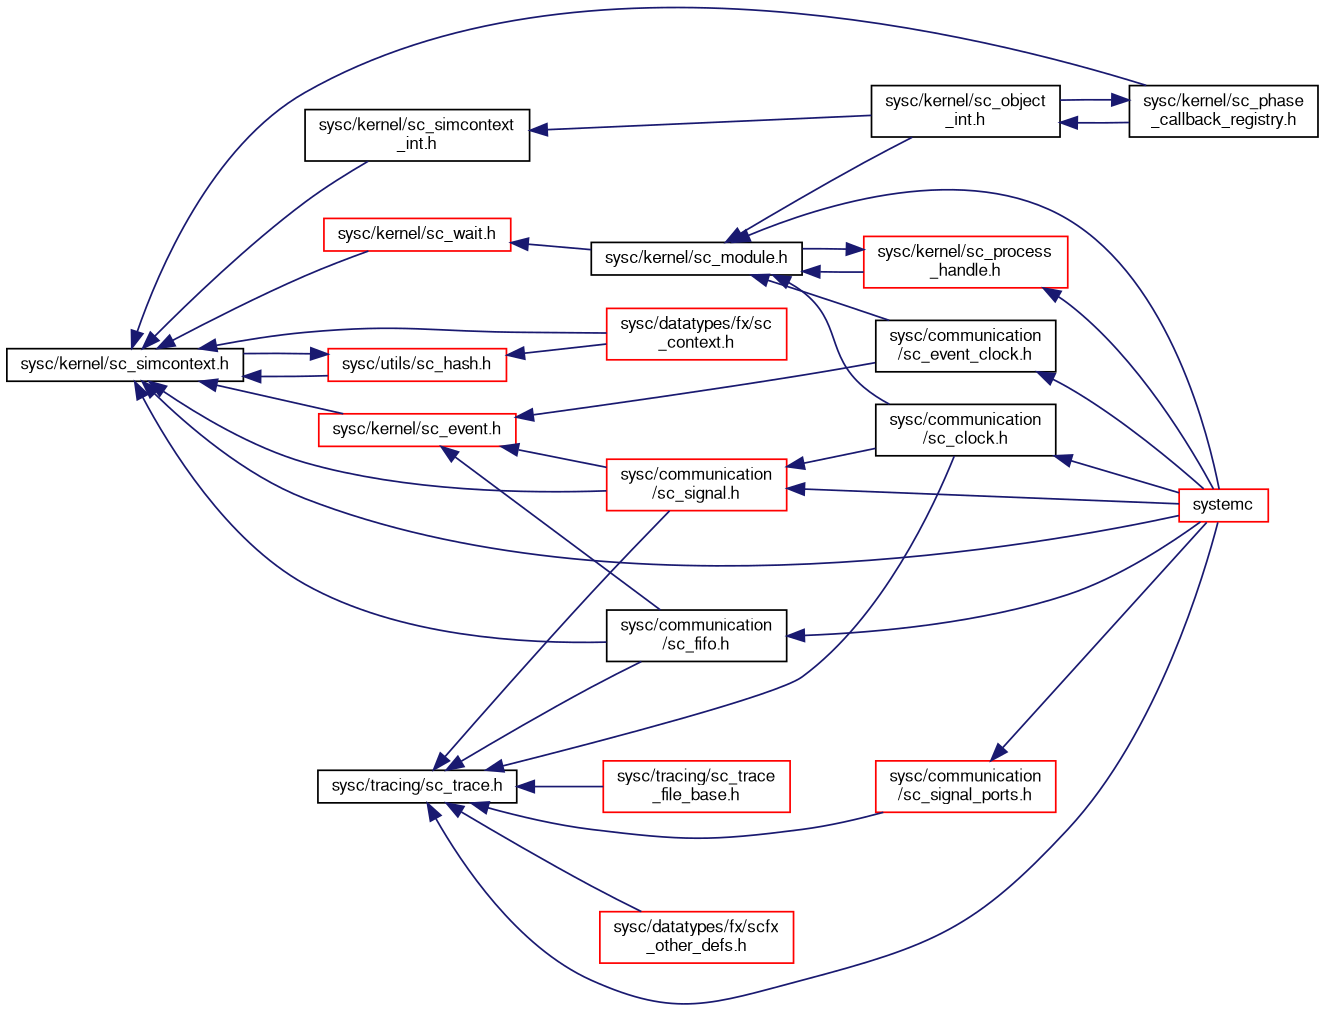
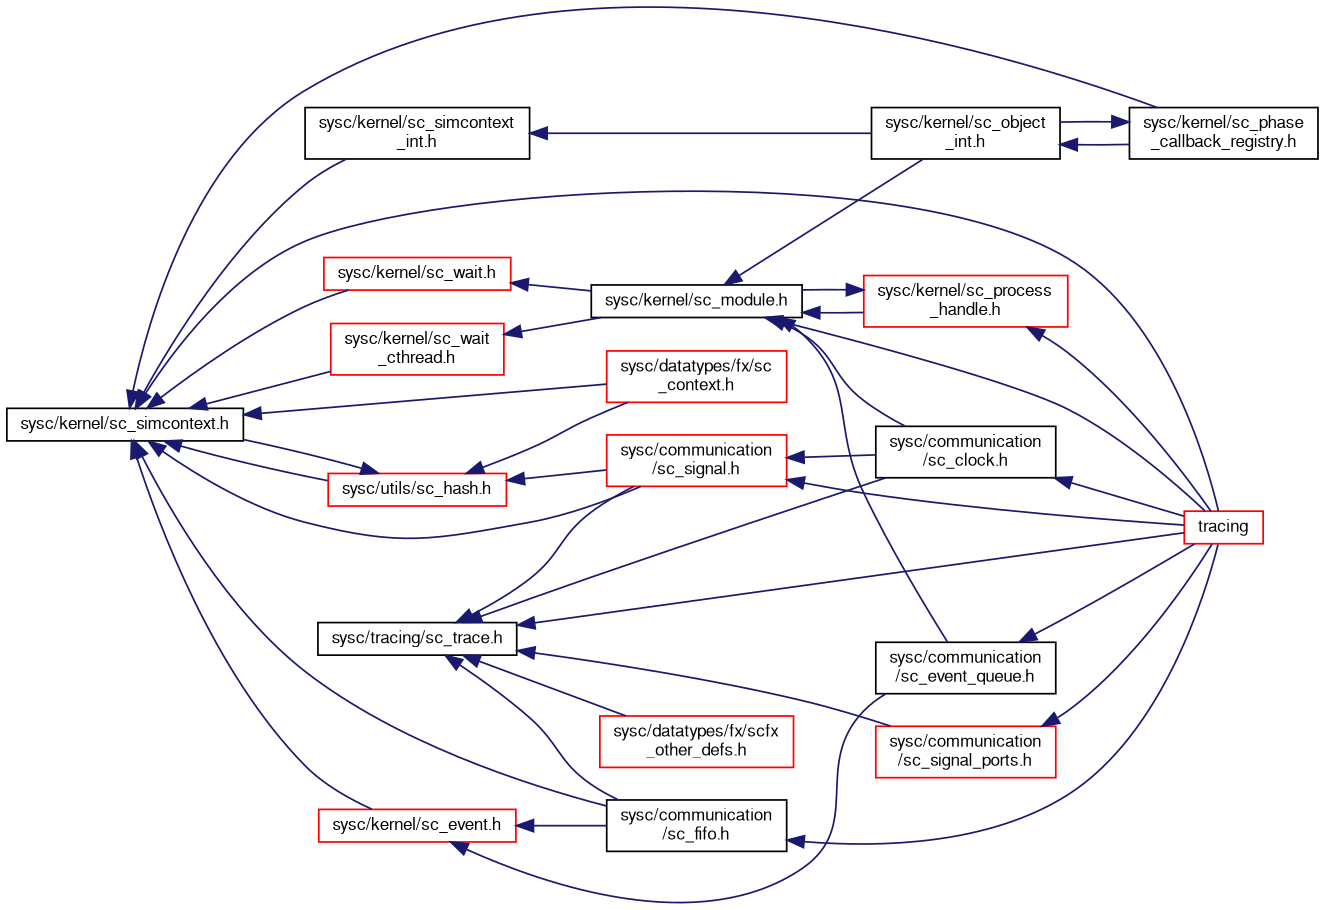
(966, 346) -> (966, 668)
none -> (417, 349)
(563, 459) -> (565, 474)
(1224, 505) -> (1224, 527)
(697, 787) -> none
